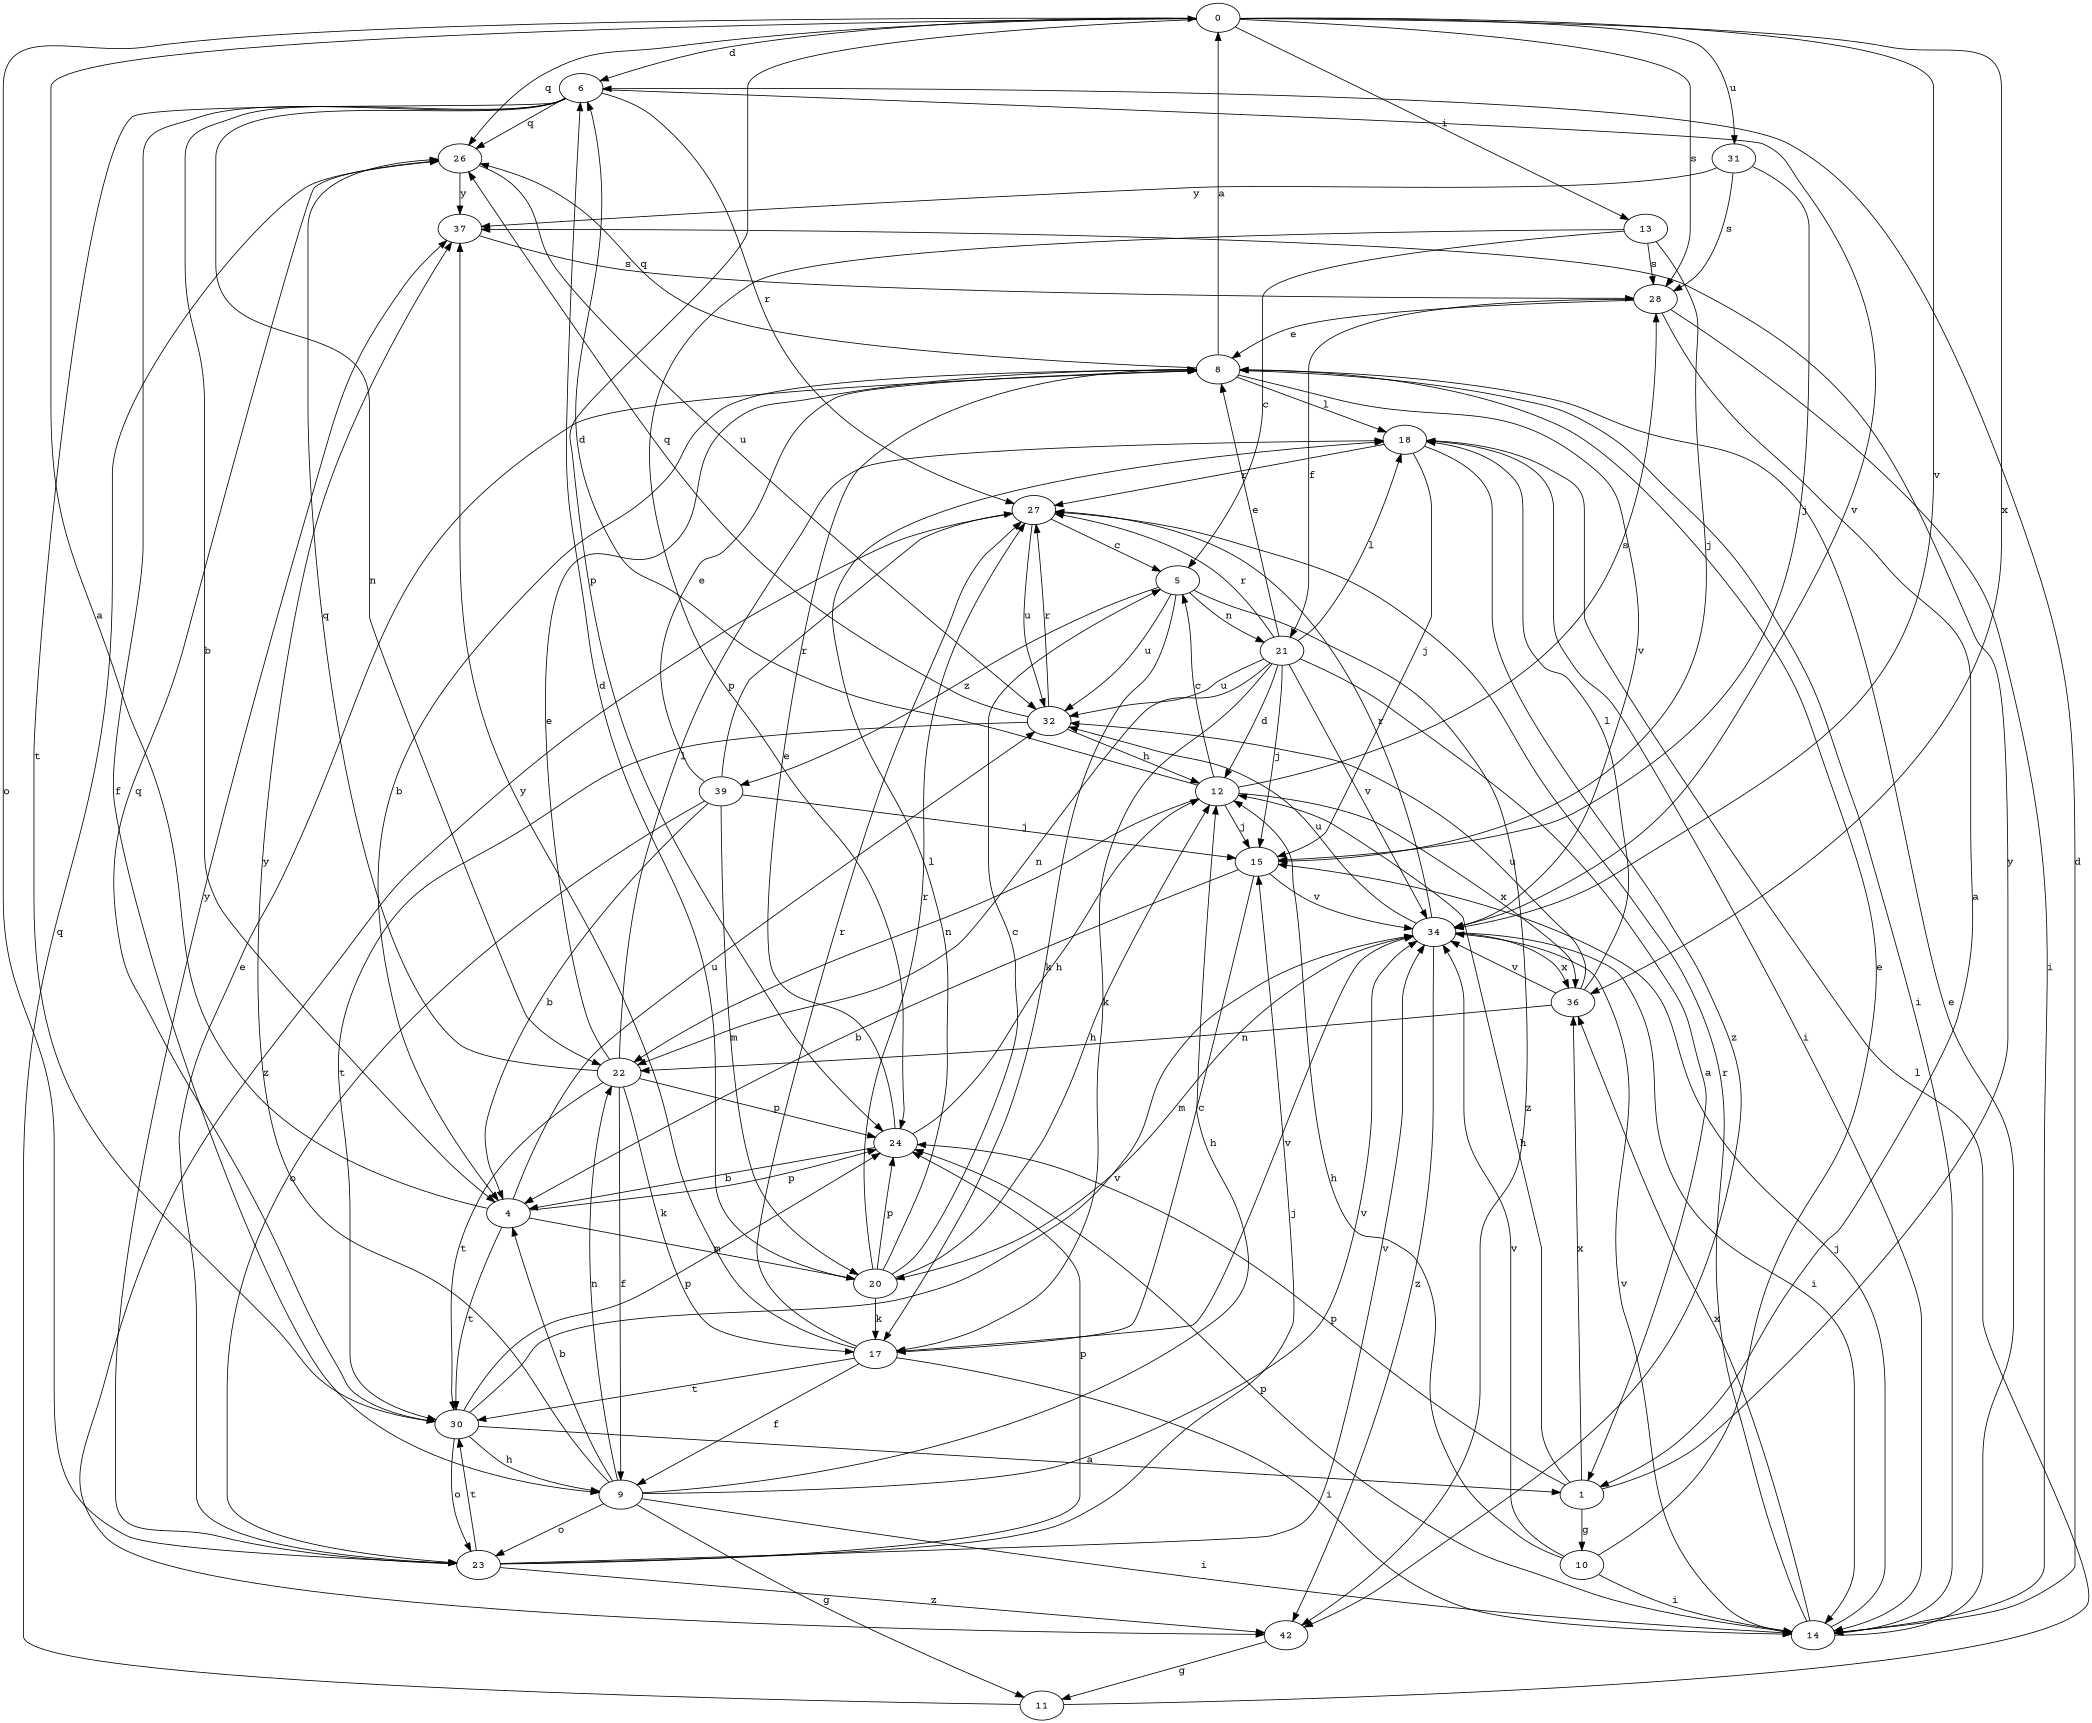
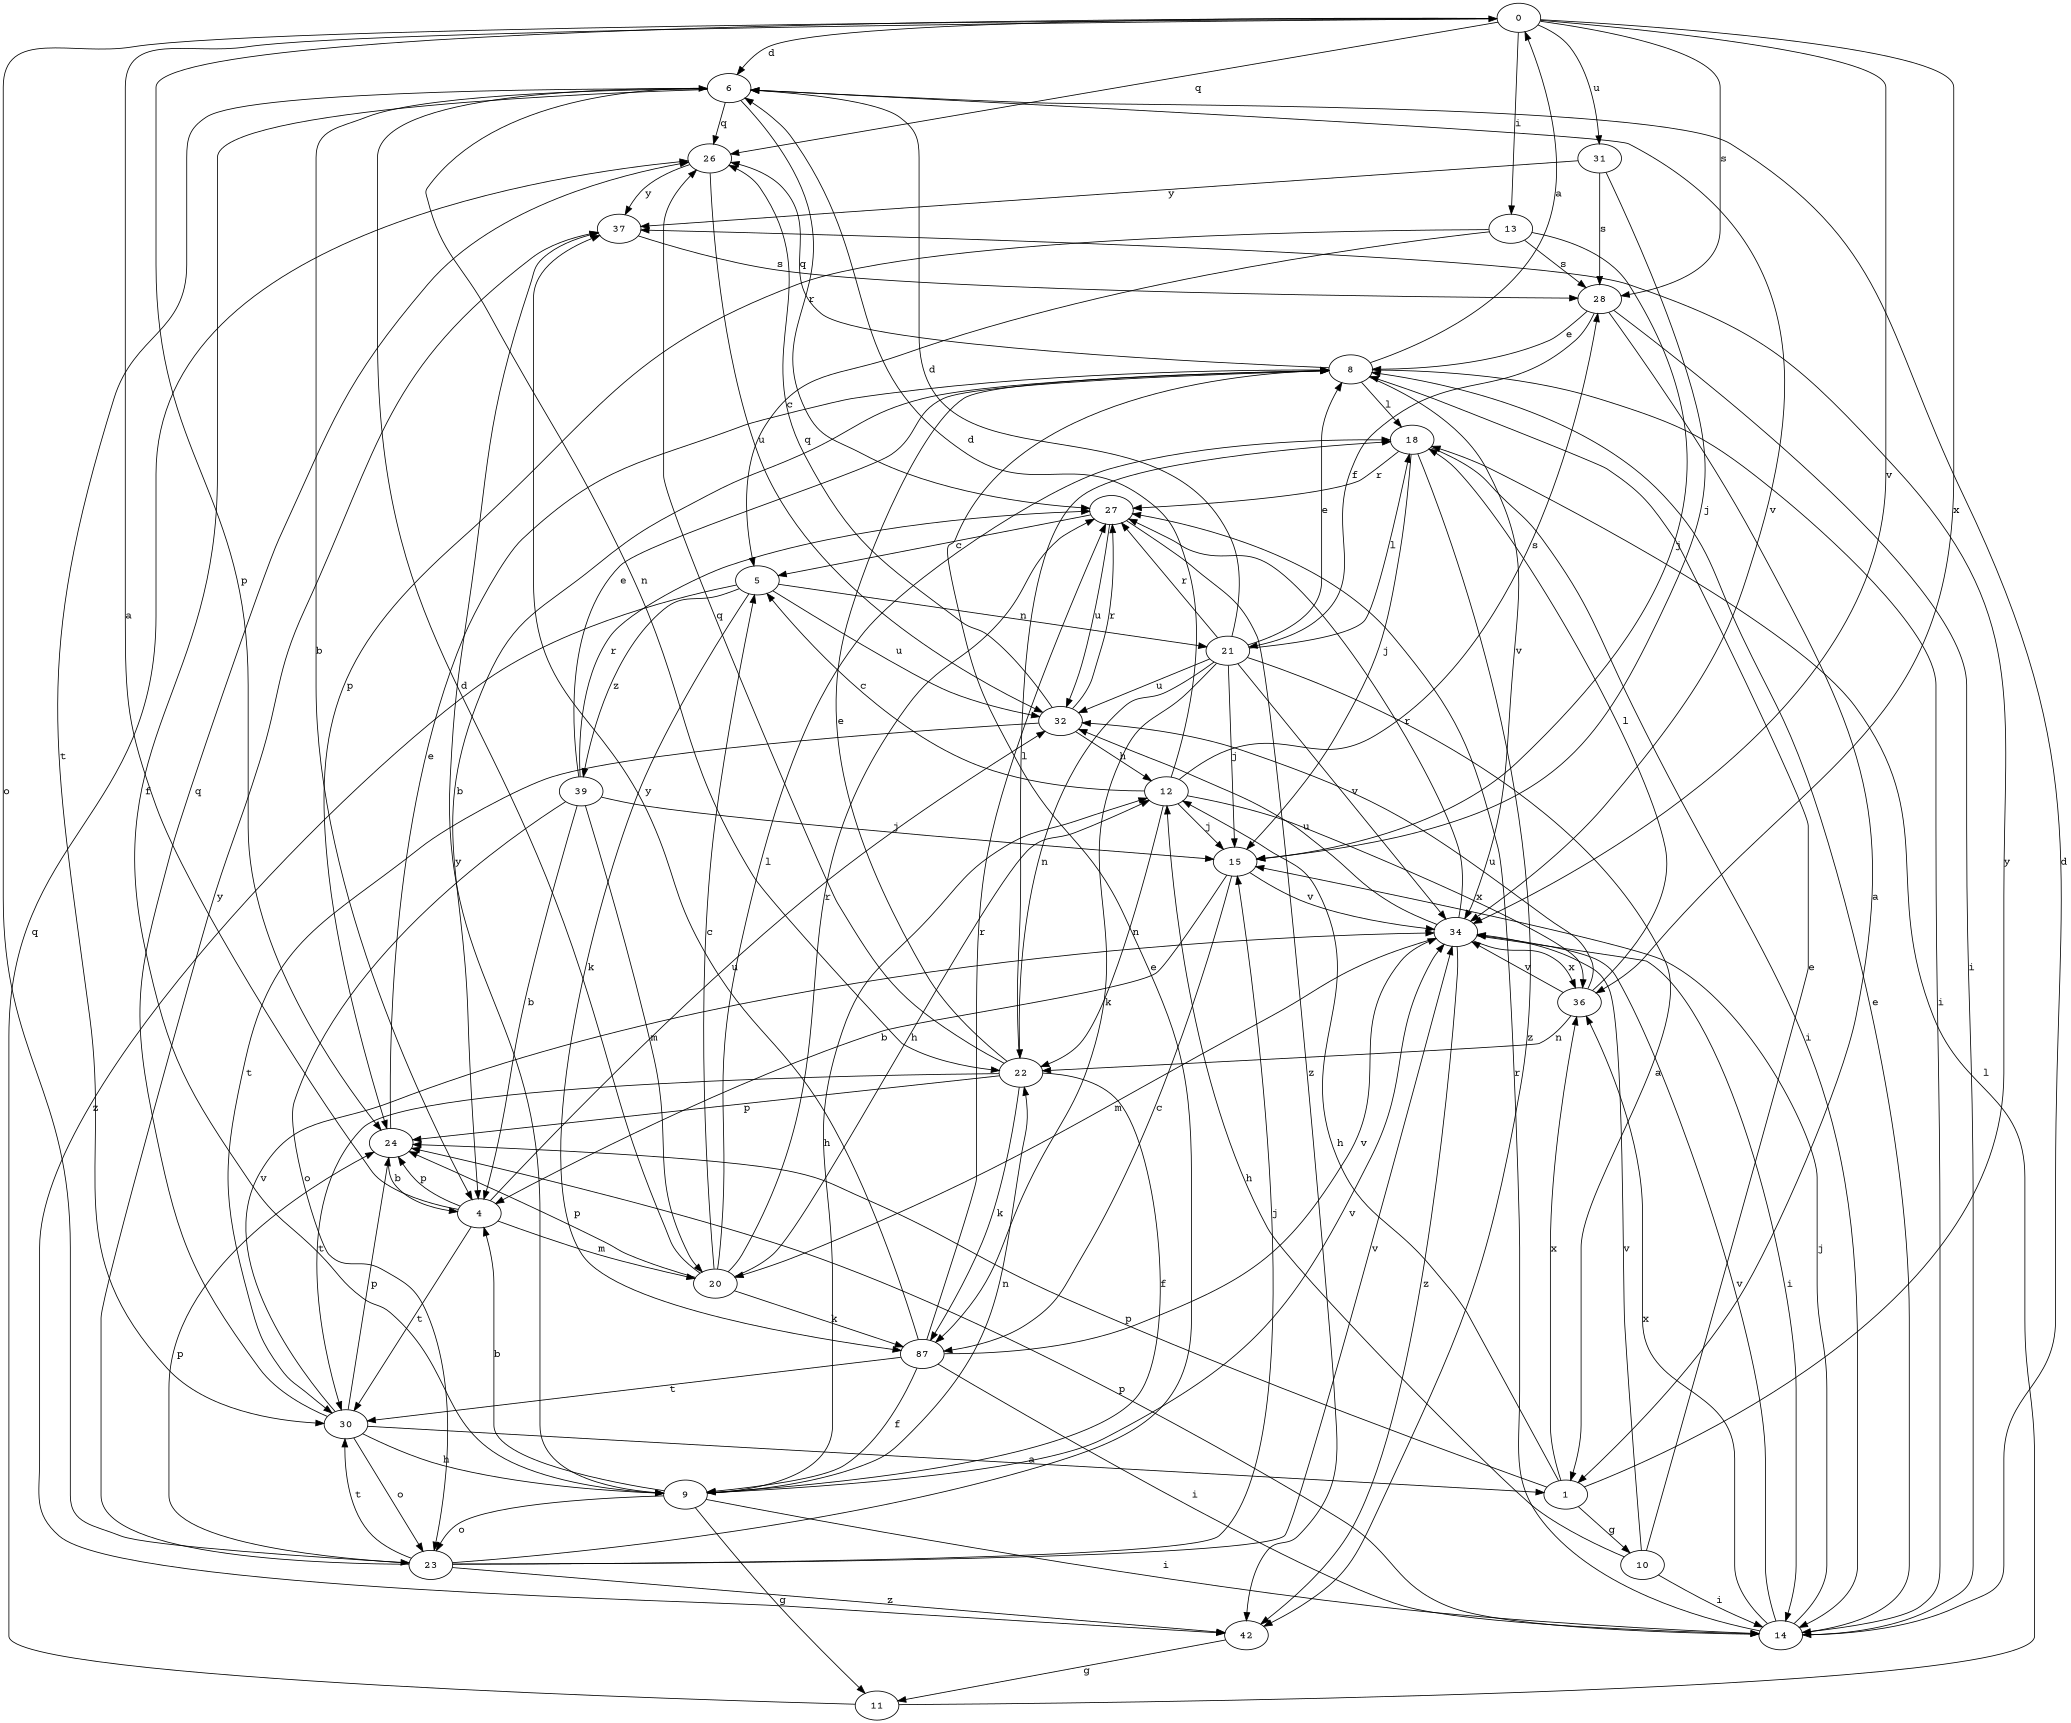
(1256, 719) -> (928, 379)
(1051, 967) -> none
(875, 1354) -> (922, 1354)
